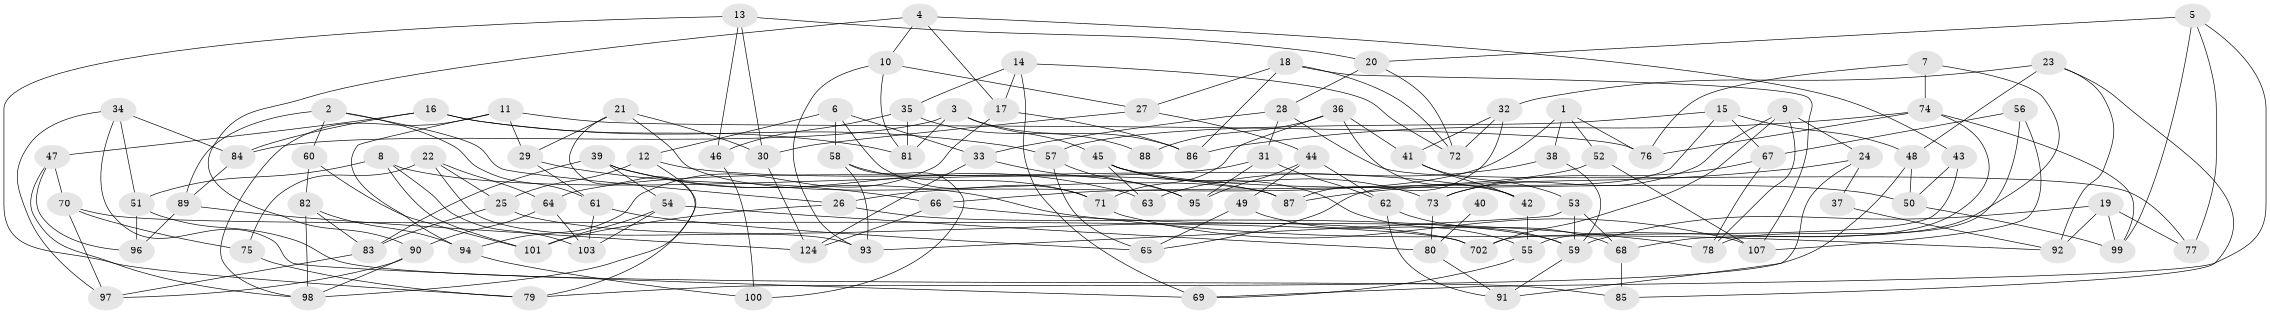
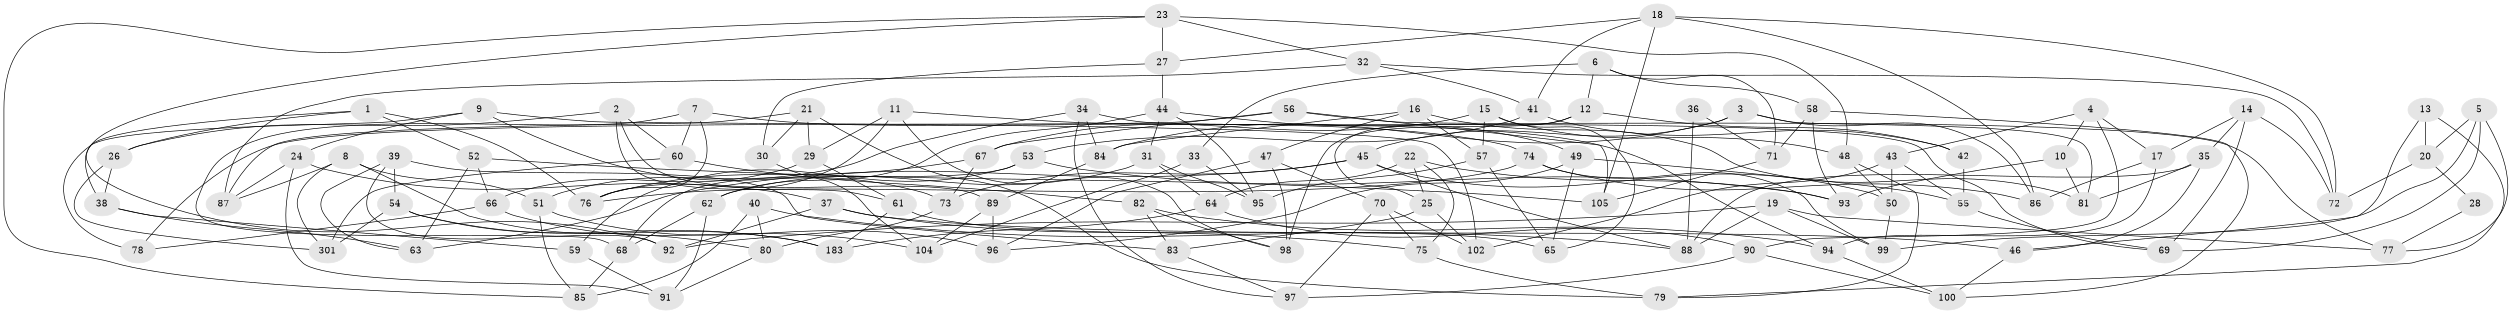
(752, 86) -> none
(1019, 87) -> (1162, 39)
(1177, 123) -> none
none -> (1857, 124)
none -> (687, 133)
(1273, 133) -> (1155, 134)
(1377, 136) -> (1585, 42)
(1417, 182) -> none
none -> (447, 200)
(1736, 203) -> (781, 175)
(1347, 209) -> (1515, 209)
none -> (1275, 217)
(1837, 218) -> (1730, 228)
(1209, 220) -> (109, 178)
none -> (1123, 232)
none -> (1420, 233)
none -> (1107, 237)
(1817, 237) -> (1928, 181)
(533, 251) -> (328, 251)
(587, 251) -> (835, 251)
(809, 251) -> (924, 251)
(1479, 251) -> (1476, 251)
(1757, 251) -> (1600, 204)
none -> (680, 270)
(363, 276) -> (1848, 275)
